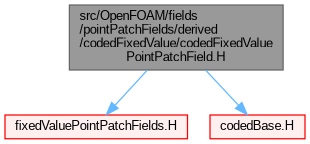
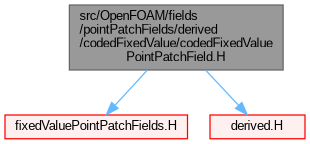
(258, 127) -> (258, 127)
